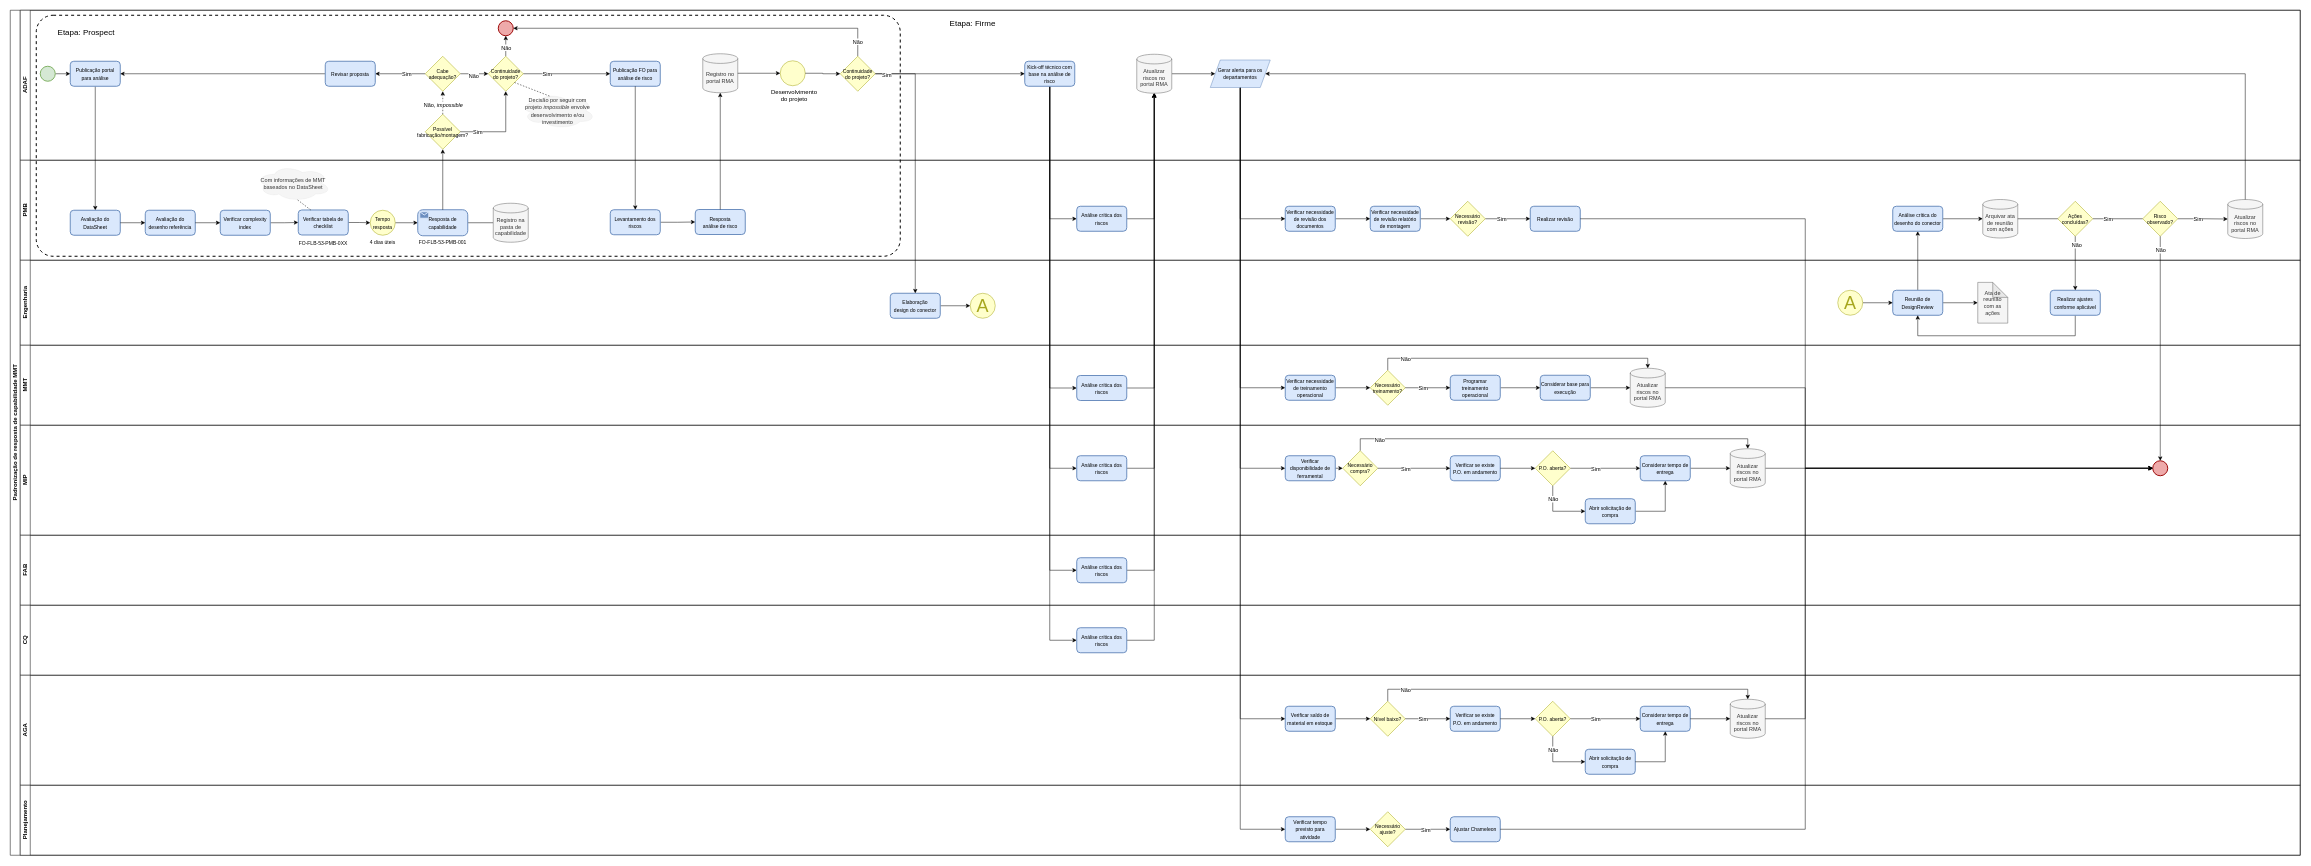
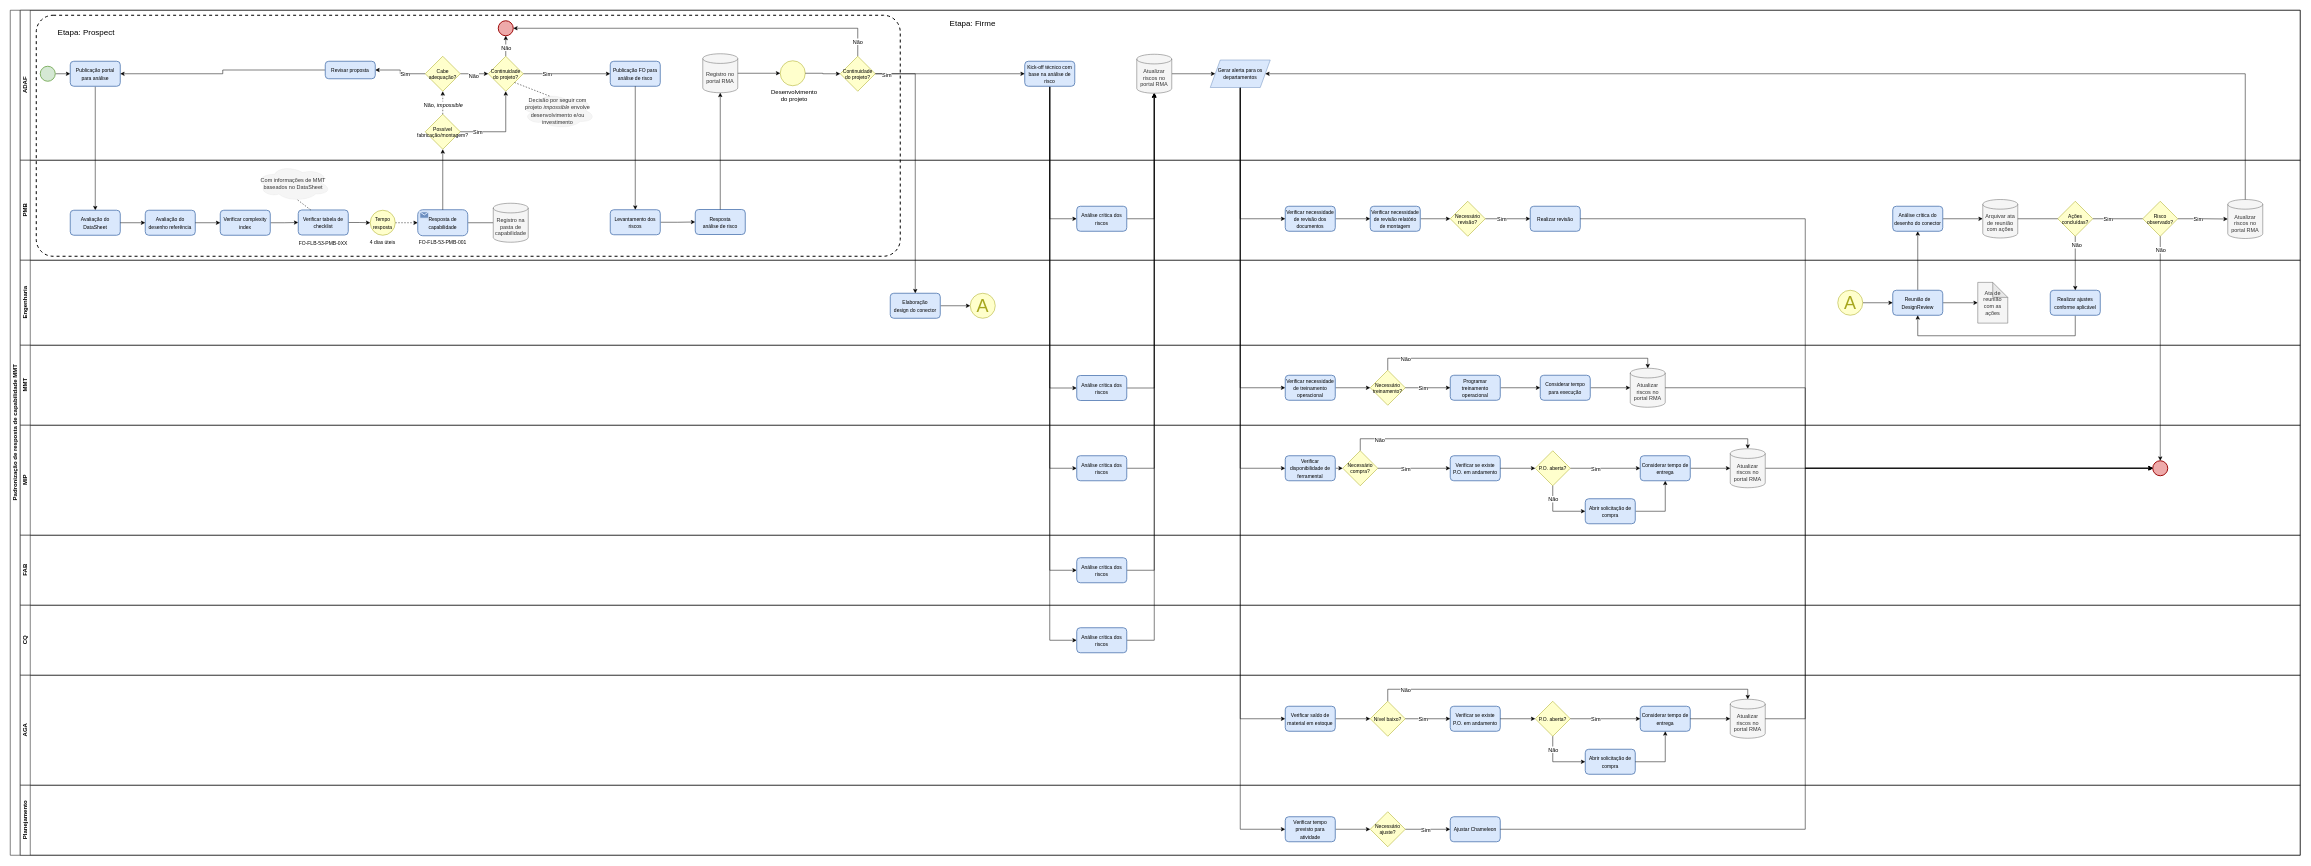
(350, 74) -> (350, 70)
(404, 223) -> (404, 223)
(1565, 388) -> (1565, 388)
